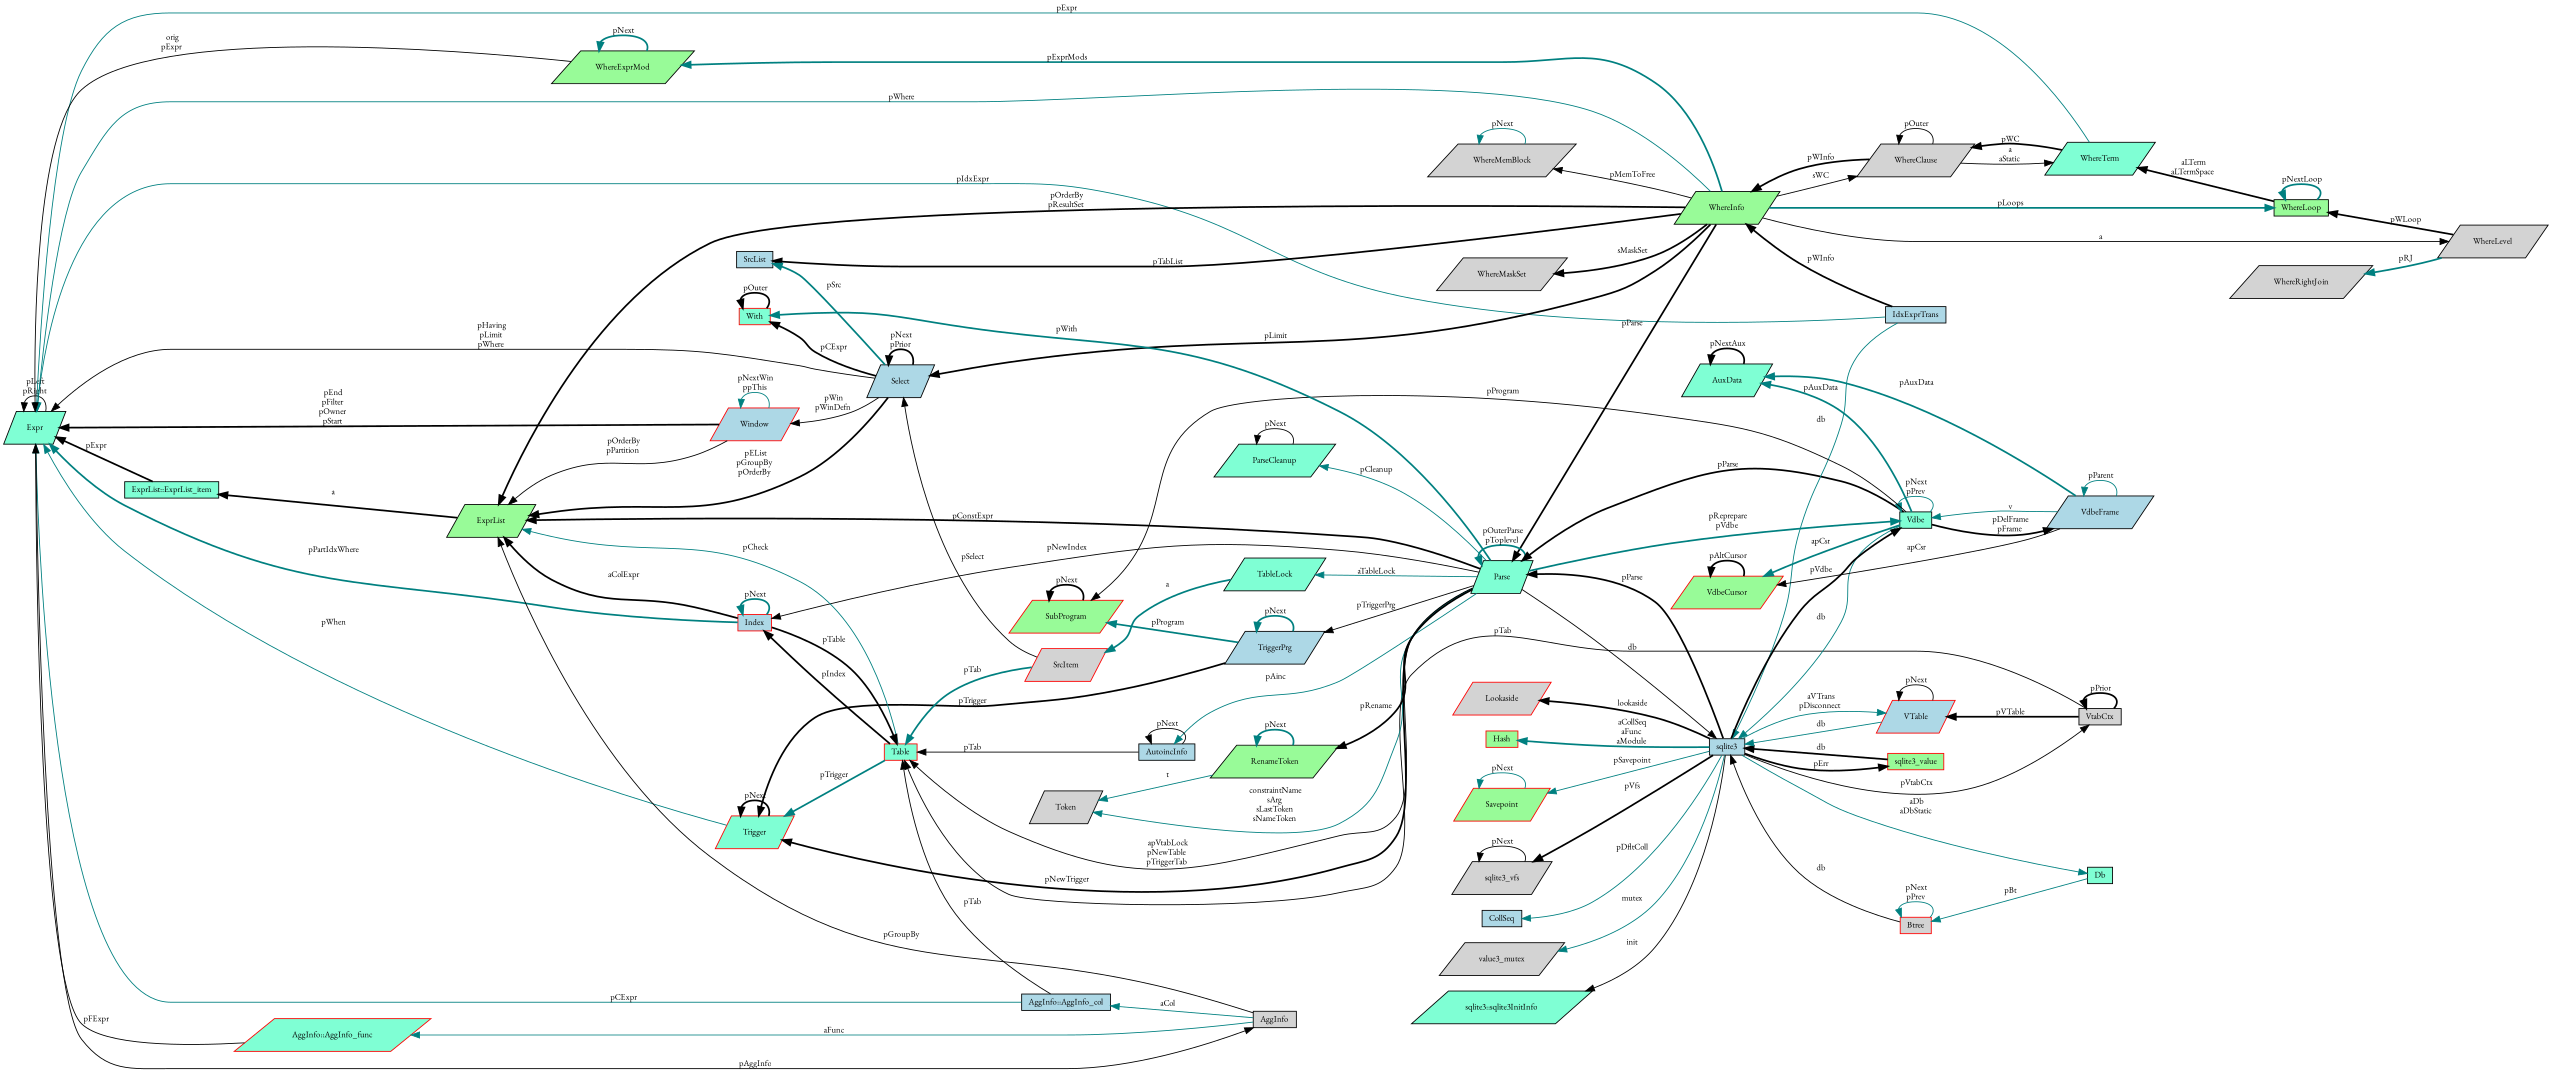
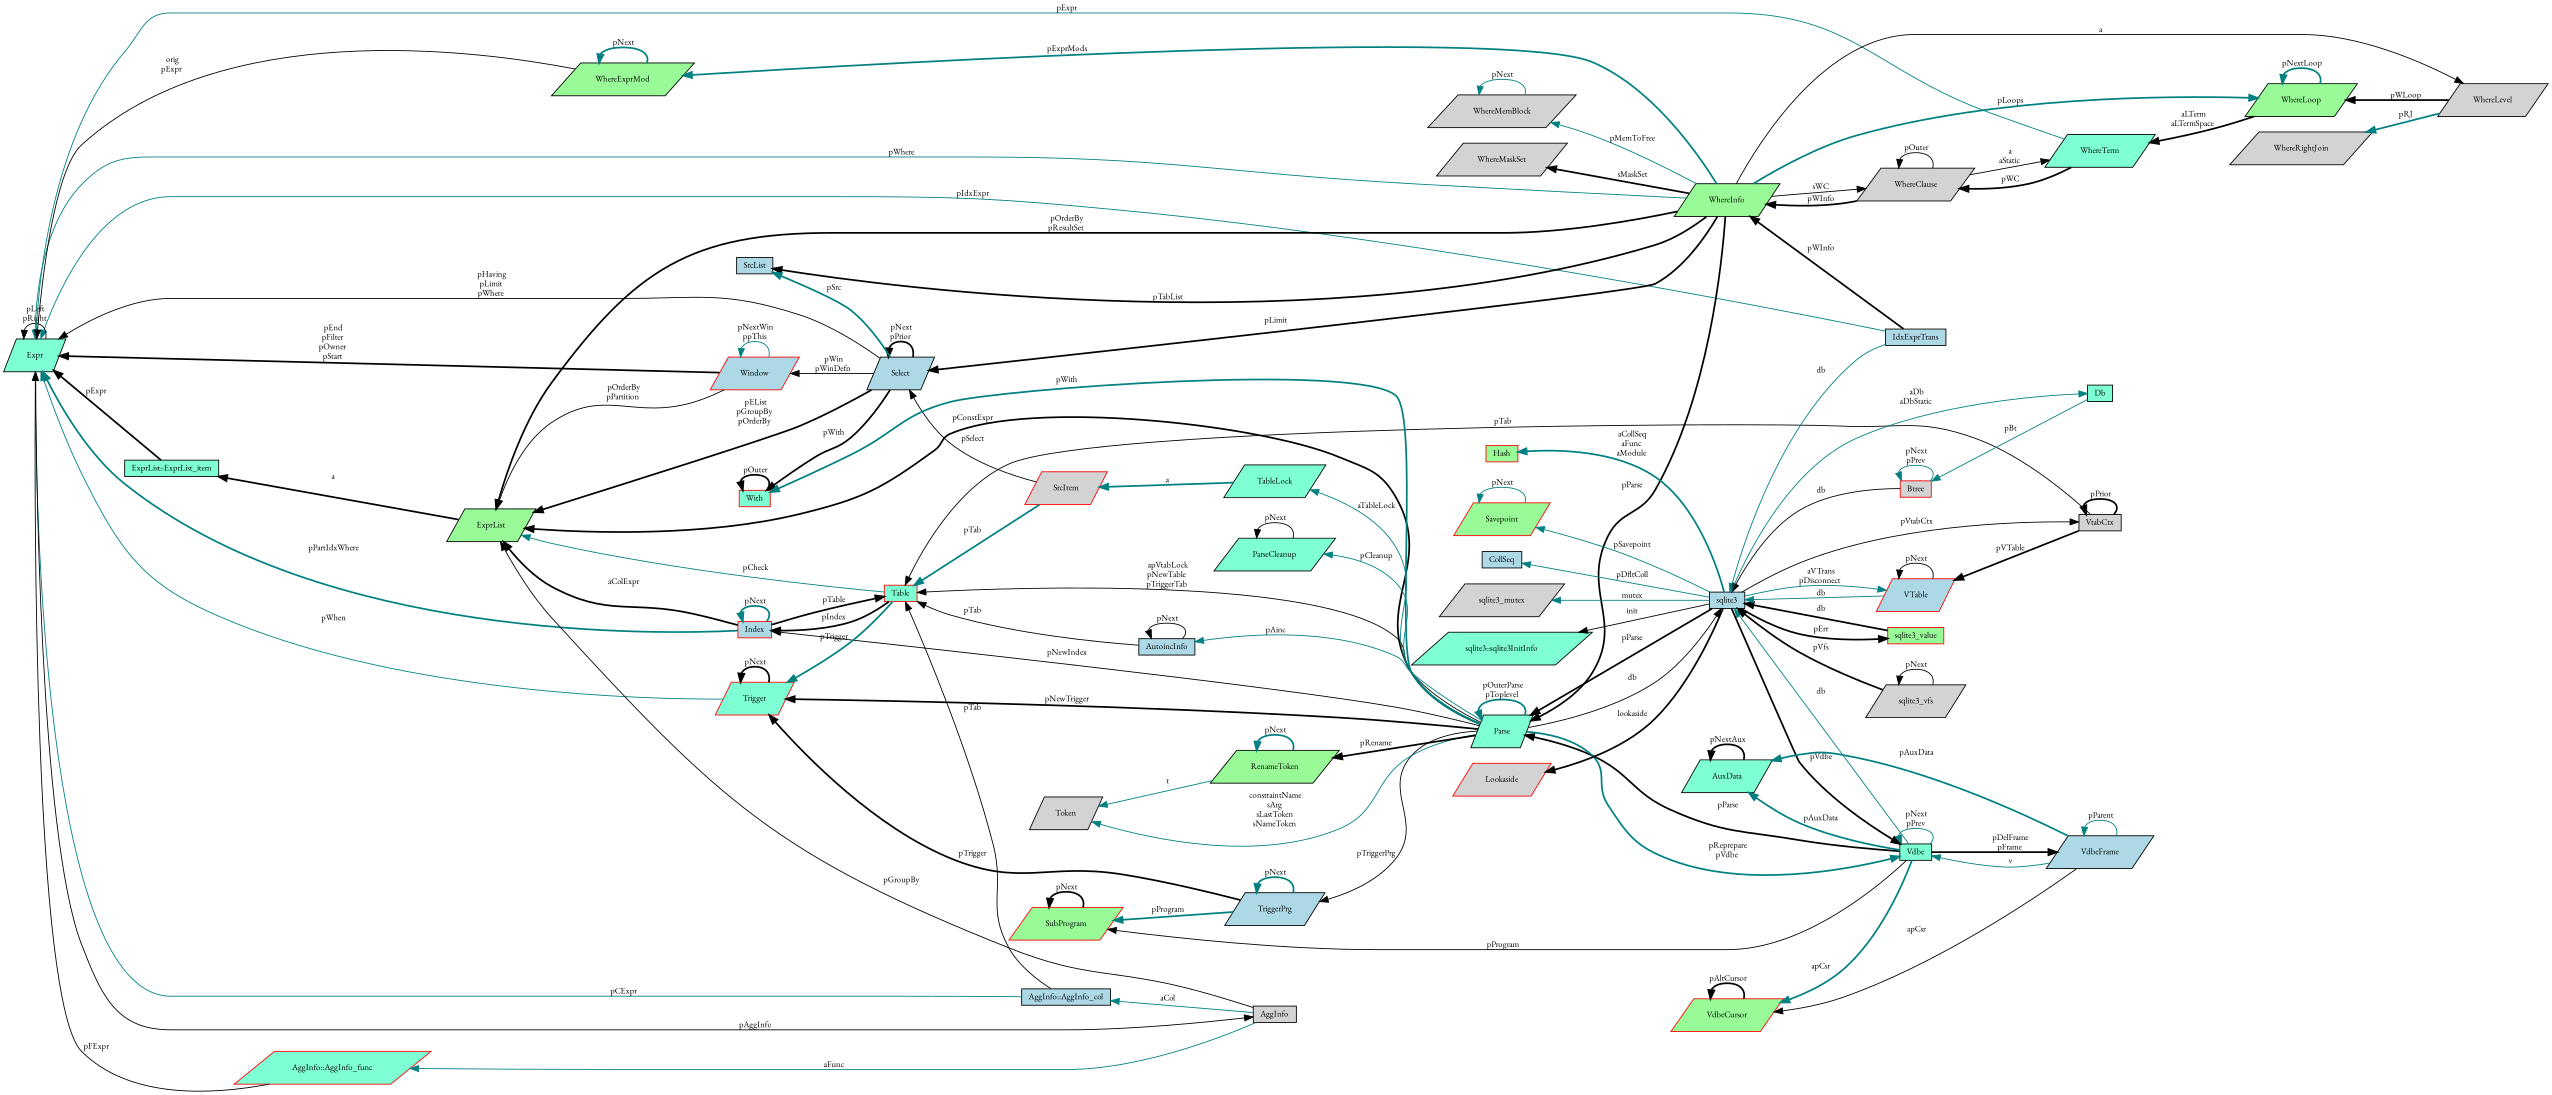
(1627, 183) -> (1629, 151)
(2301, 208) -> (2301, 100)
(833, 347) -> (833, 433)
(1628, 808) -> (1810, 658)
(1502, 959) -> (1502, 600)
